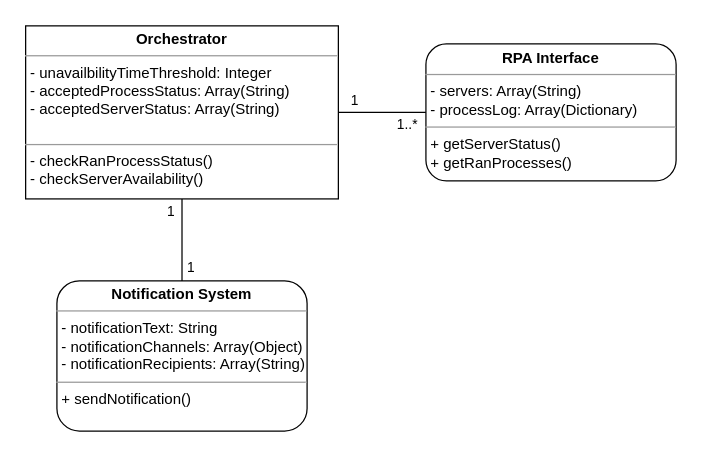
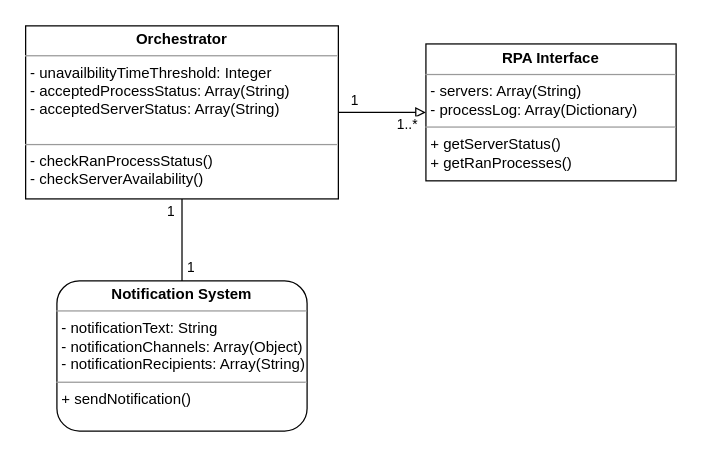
(419, 112) -> (414, 112)
(551, 112) -> (551, 112)
